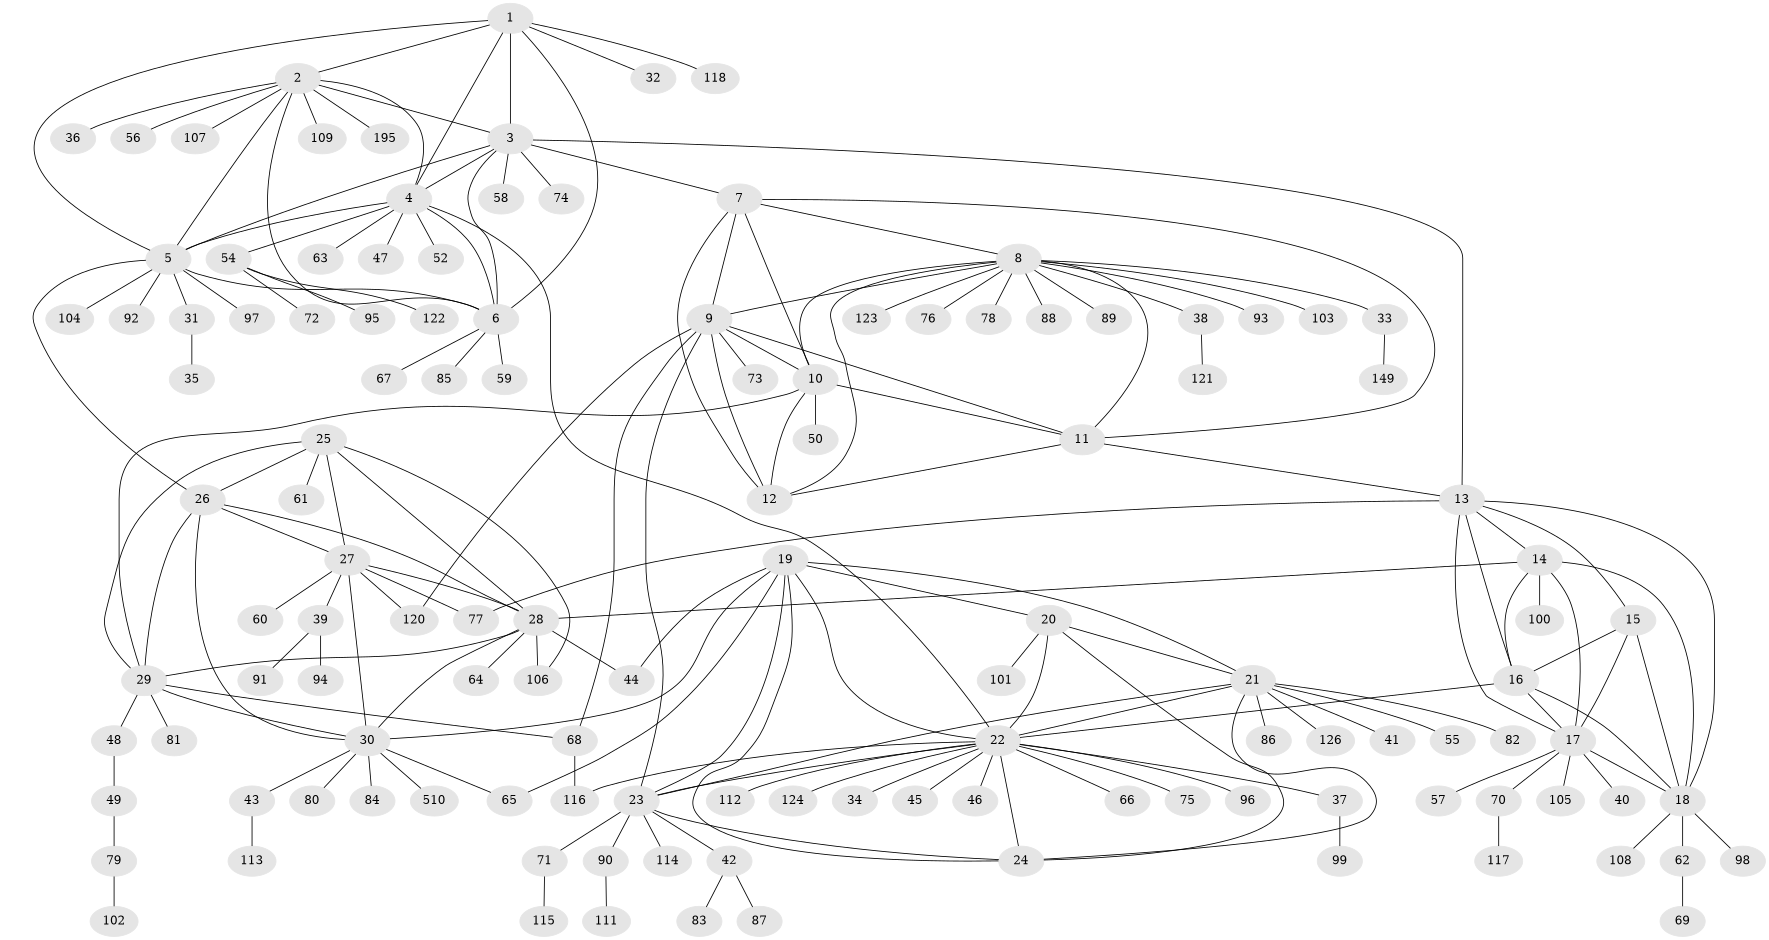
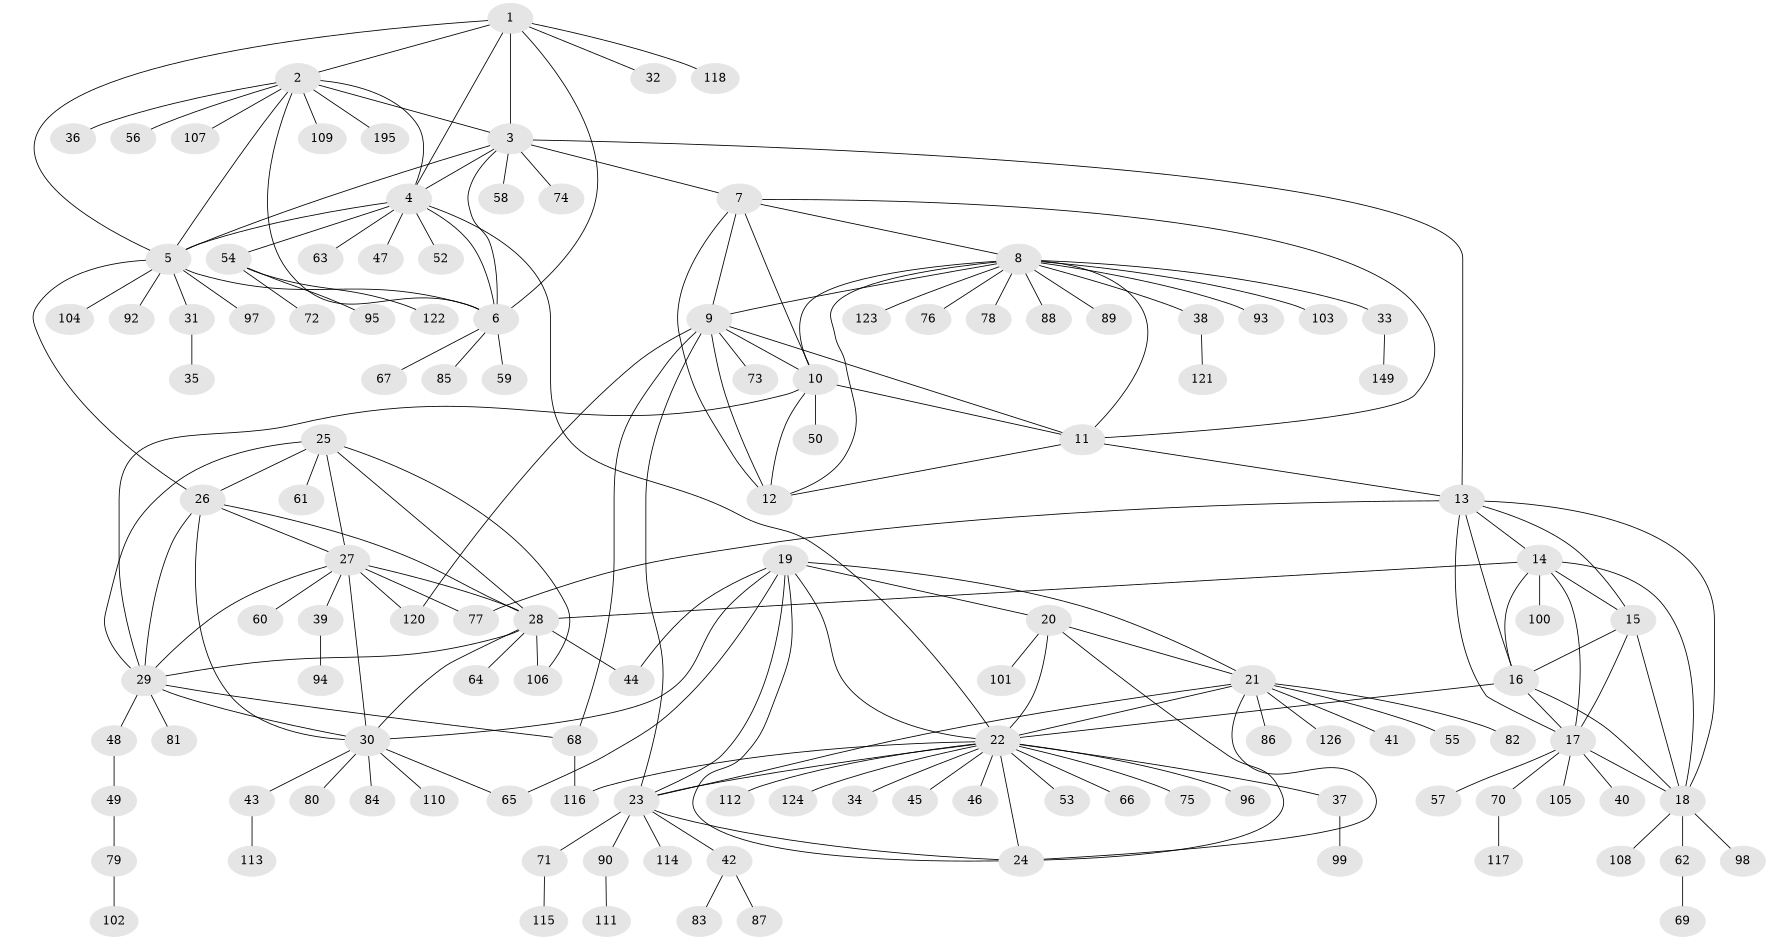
none -> (1586, 590)
none -> (233, 604)
(260, 681) -> none
(434, 801) -> (434, 801)
none -> (1067, 801)
